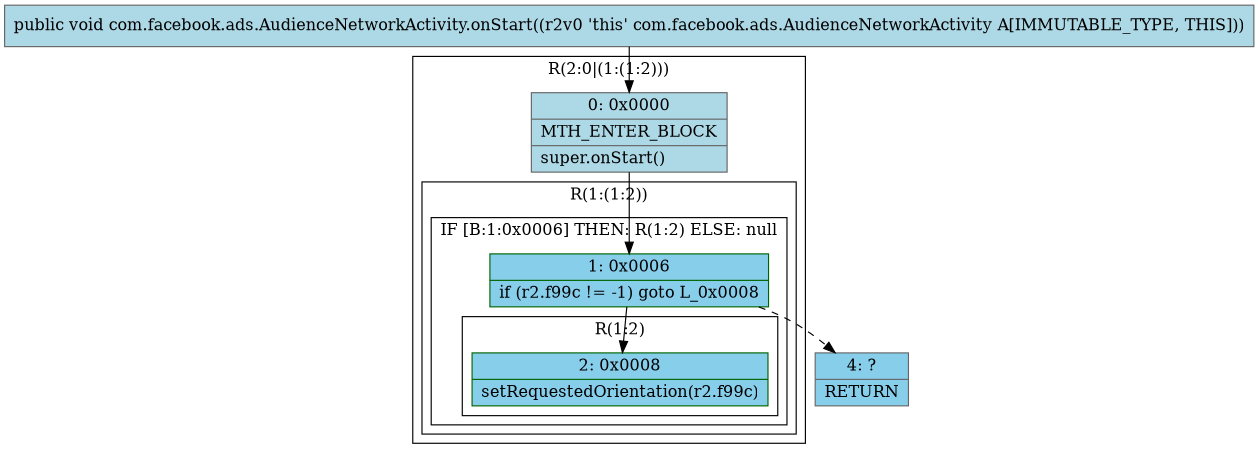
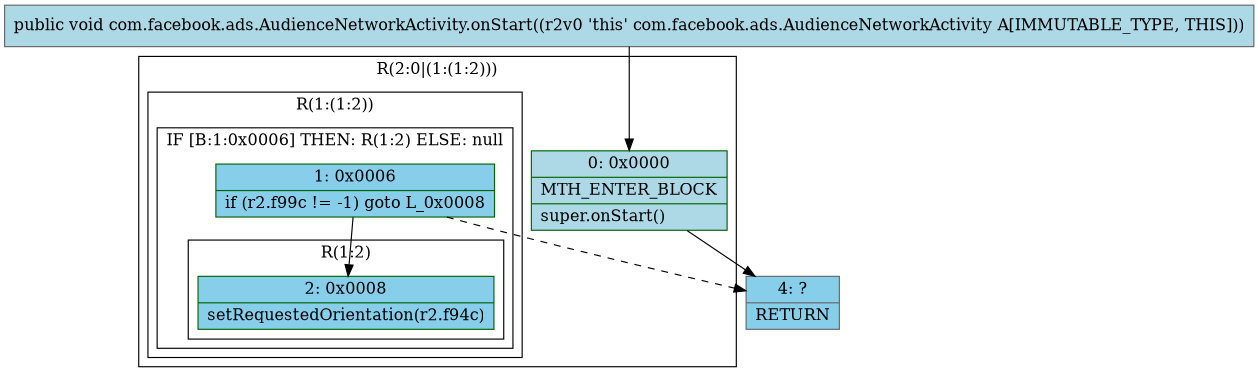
(629, 132) -> (629, 191)
(629, 207) -> (716, 250)
(620, 392) -> (346, 315)
